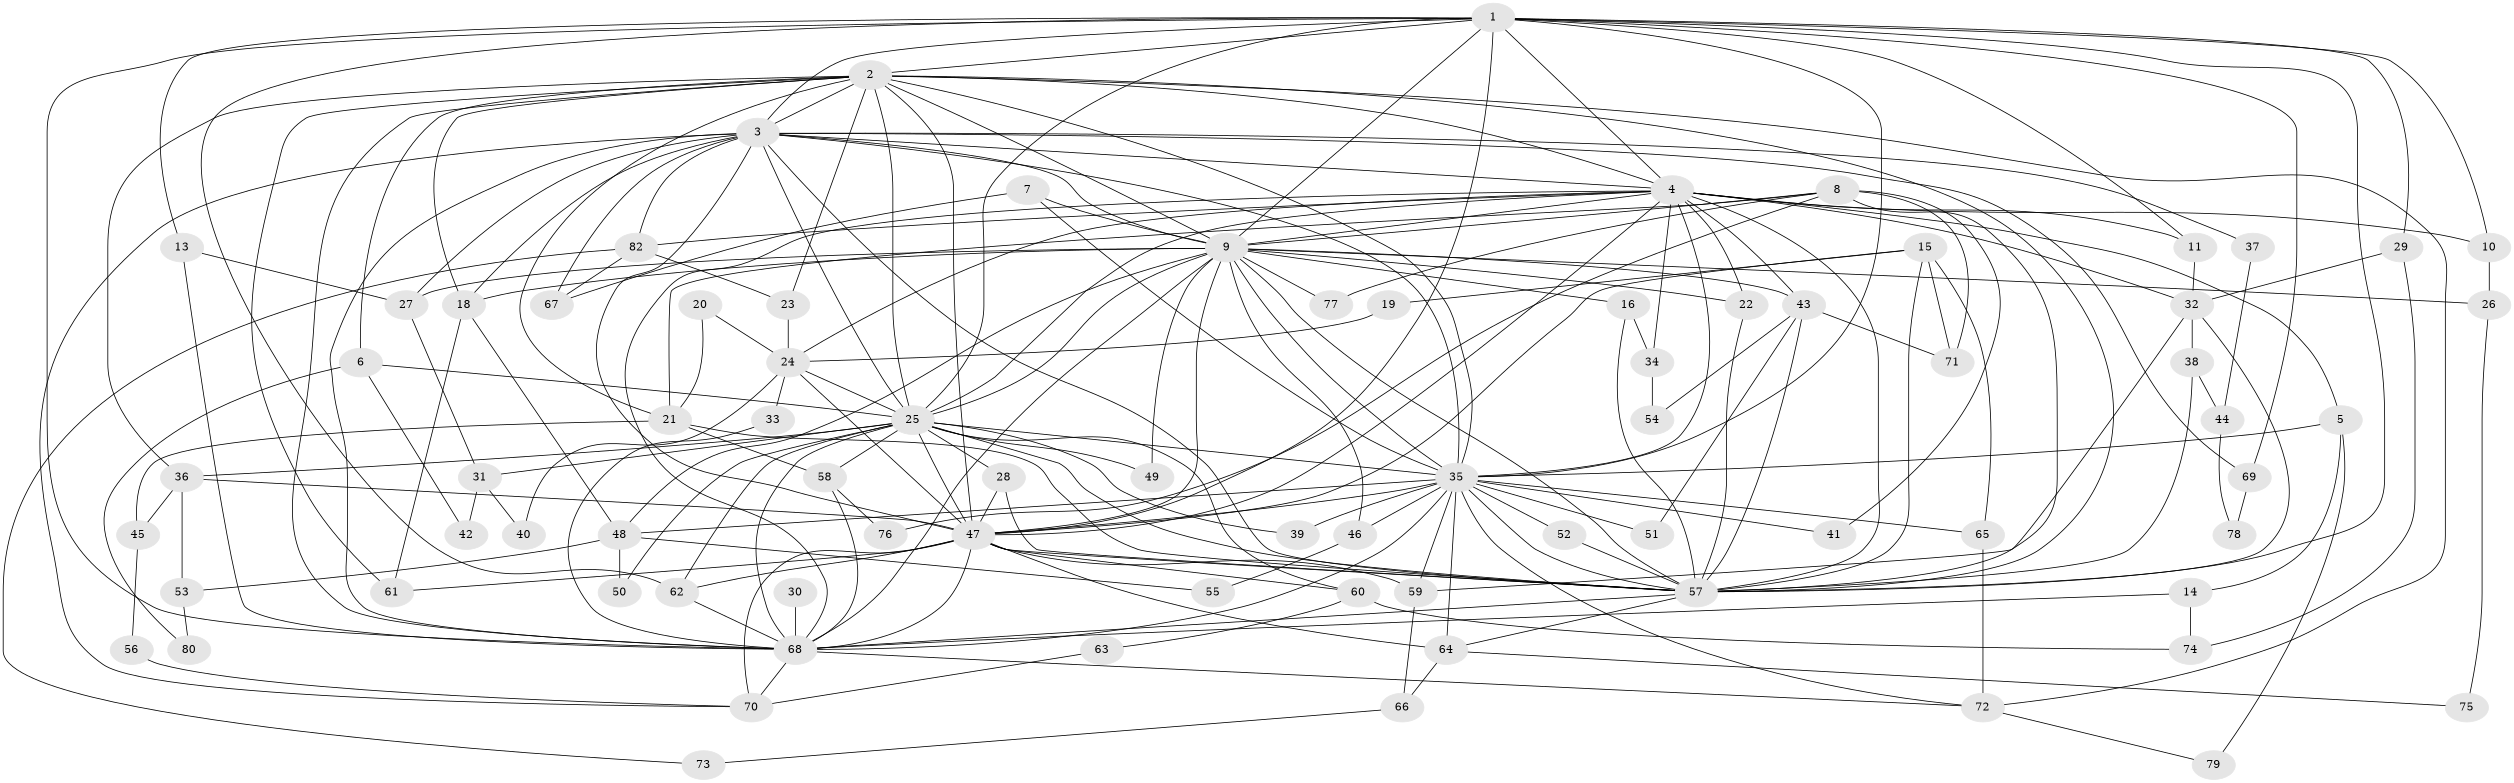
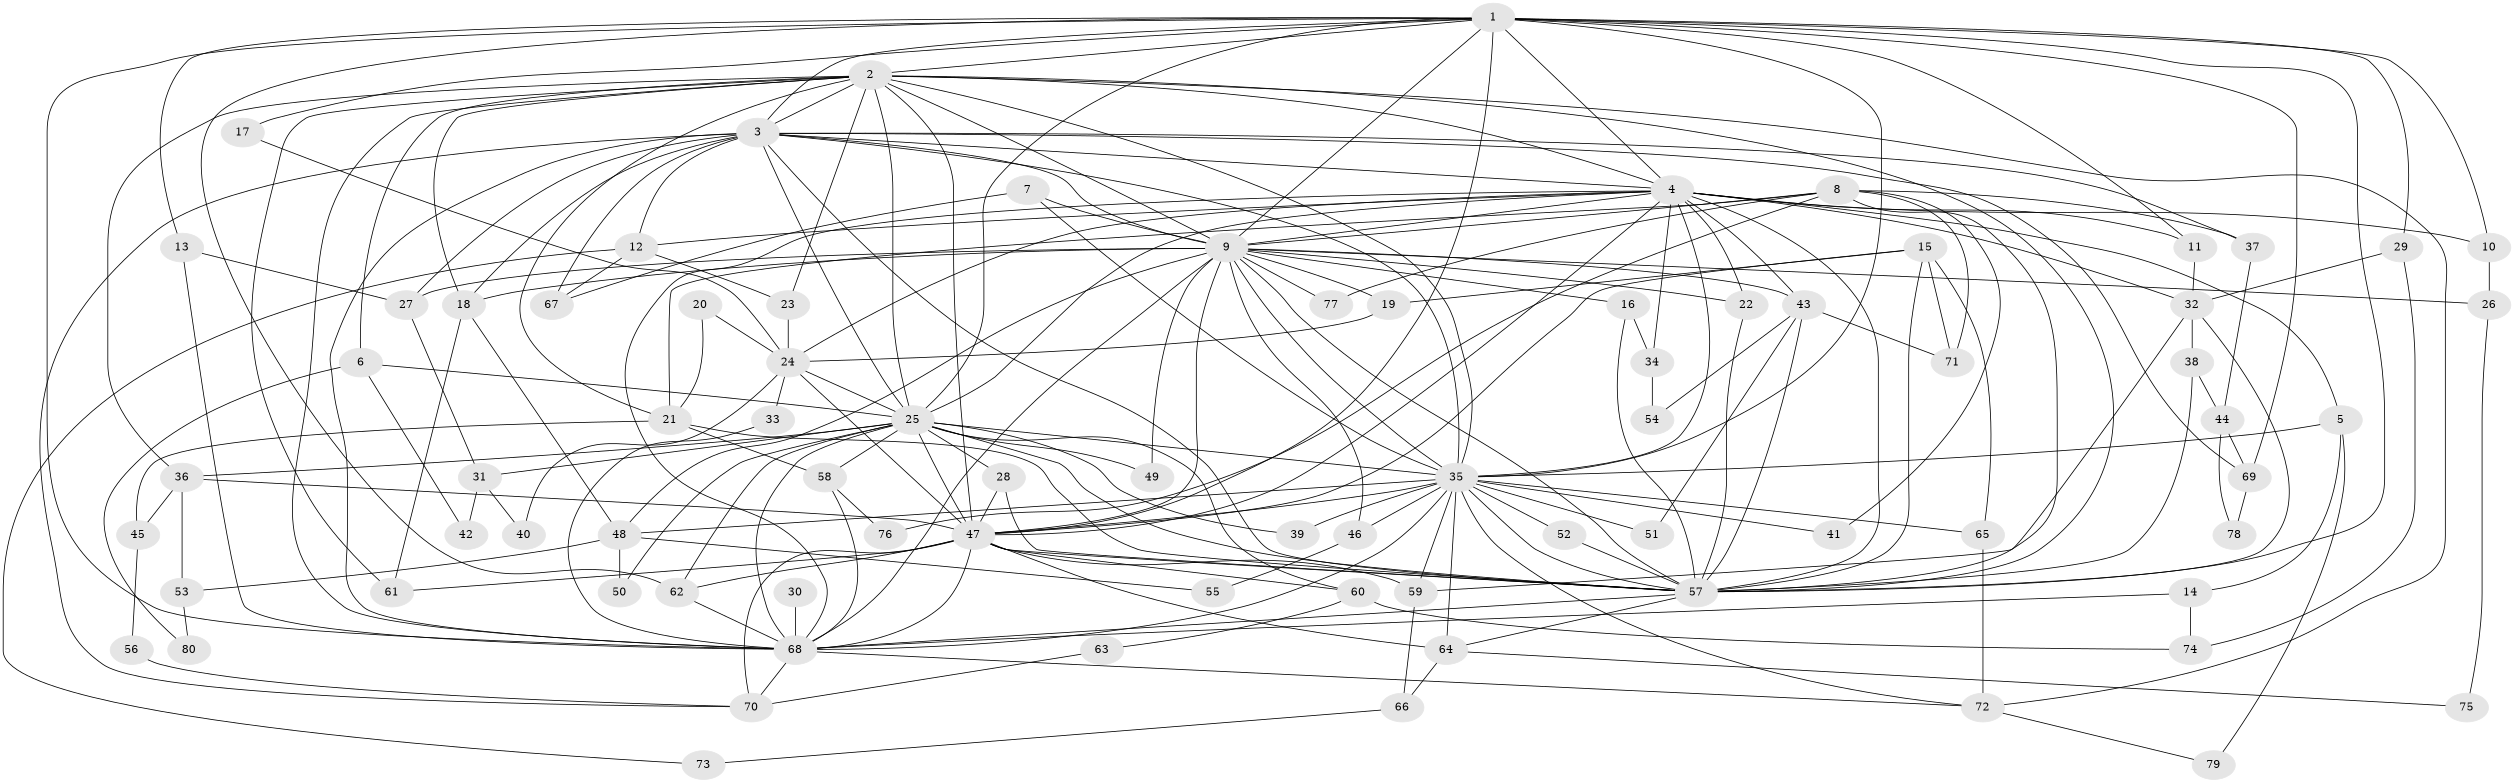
none -> (243, 133)
none -> (2050, 201)
(636, 248) -> (636, 248)
(1072, 338) -> (1310, 273)
(618, 408) -> none
none -> (2236, 449)
